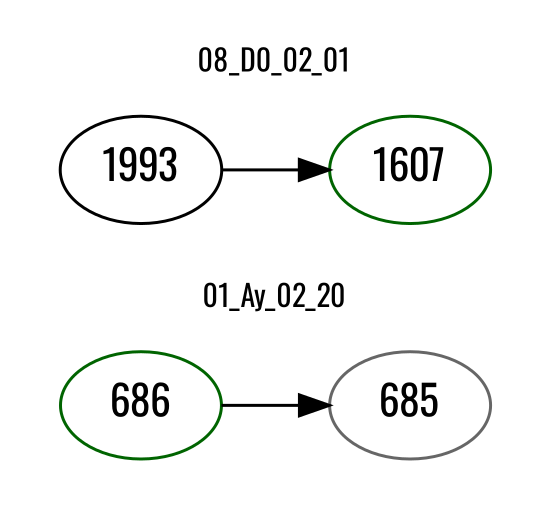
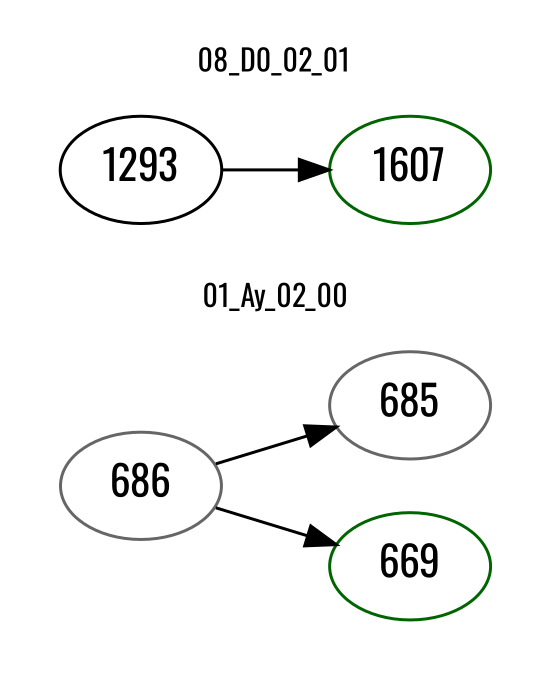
(141, 170) -> (141, 170)
(276, 300) -> (276, 300)
(141, 405) -> (141, 486)
none -> (410, 566)
